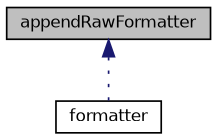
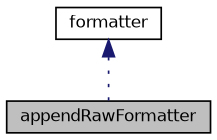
(109, 79) -> (109, 79)
